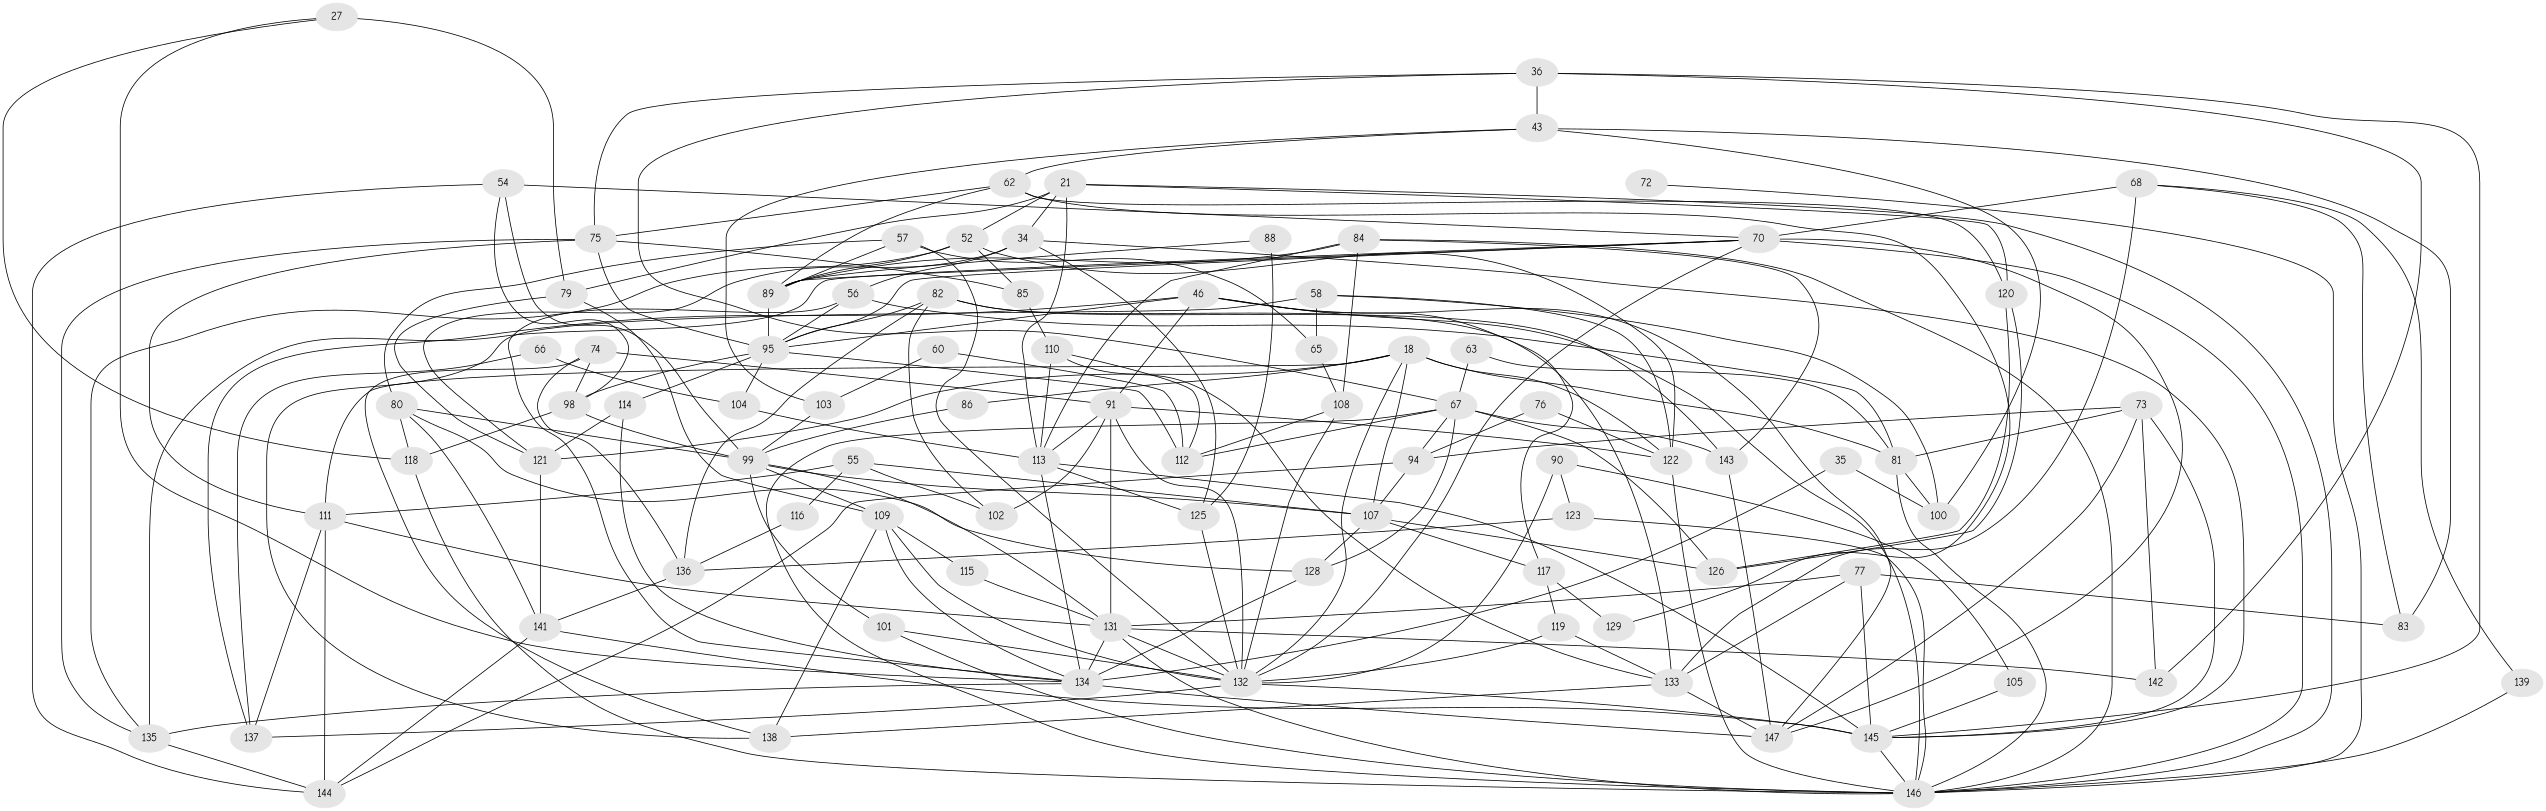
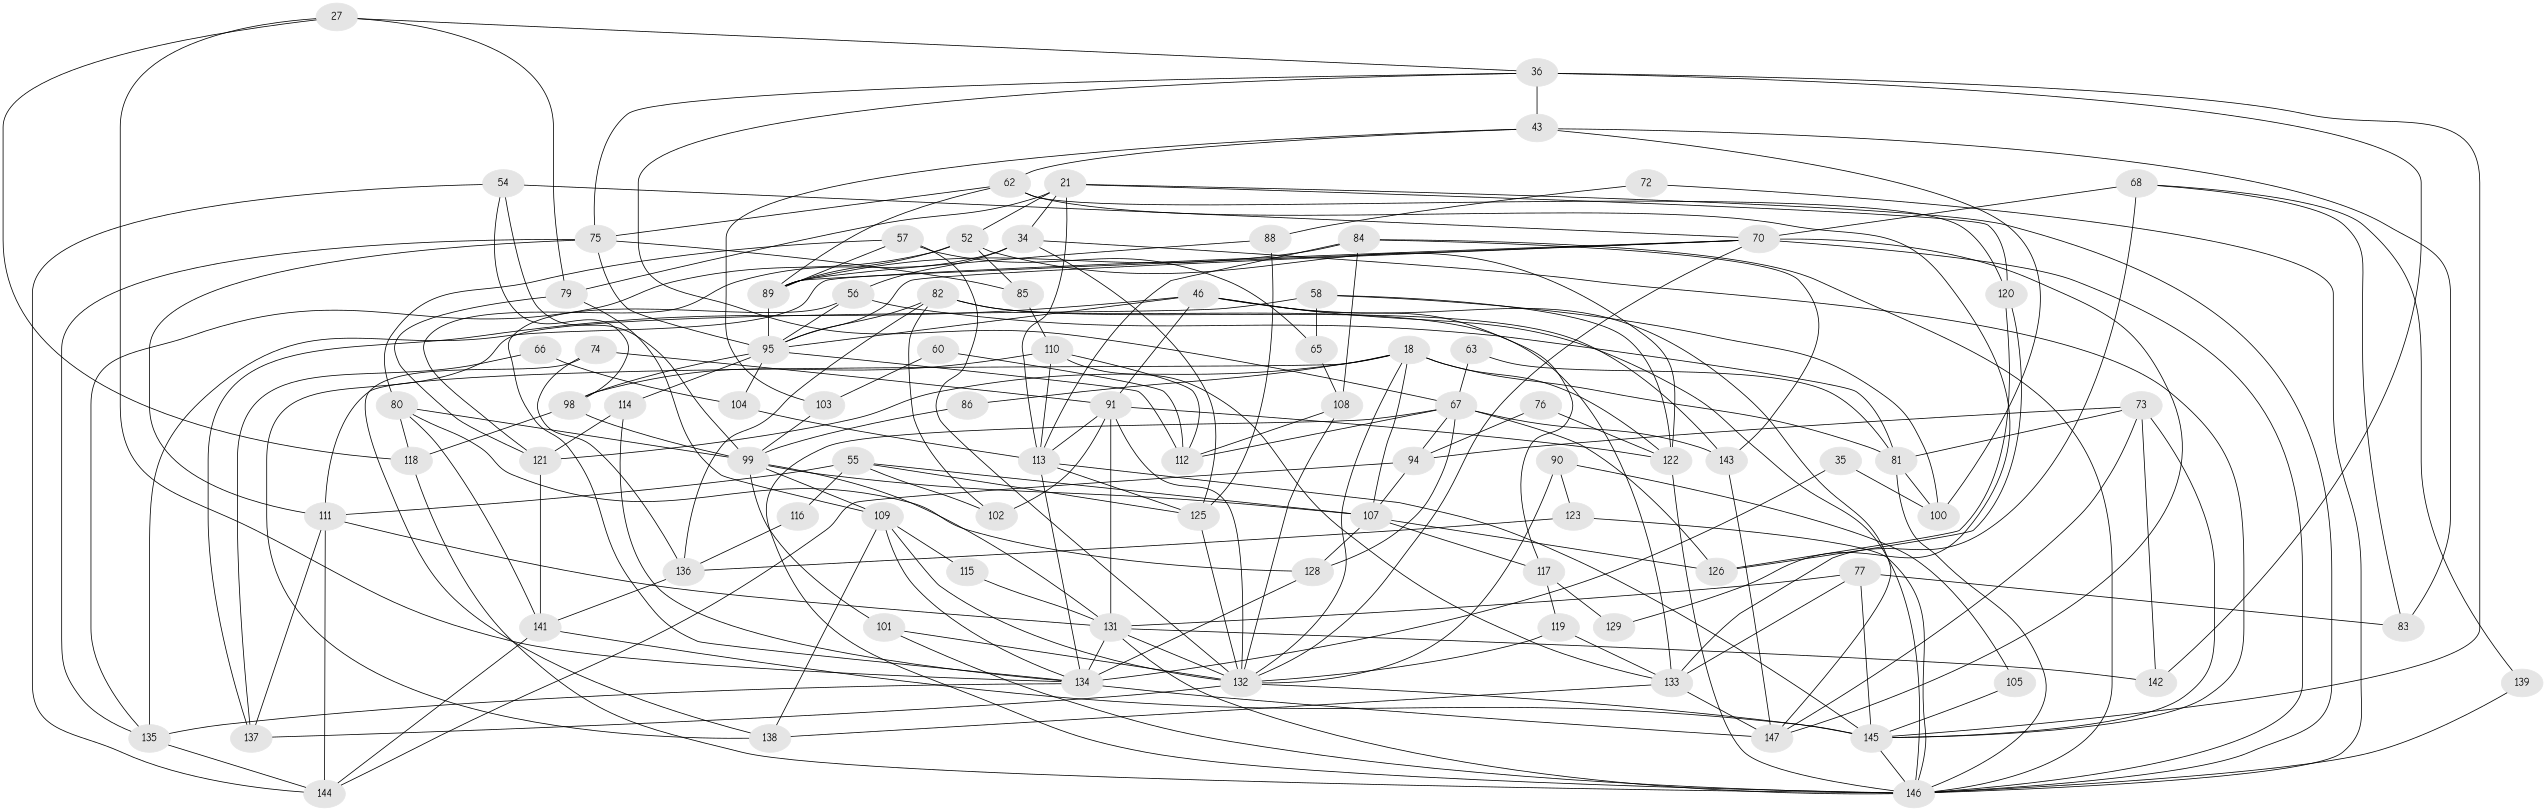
none -> (937, 45)
none -> (1449, 207)
(582, 378) -> (808, 369)
none -> (995, 484)
